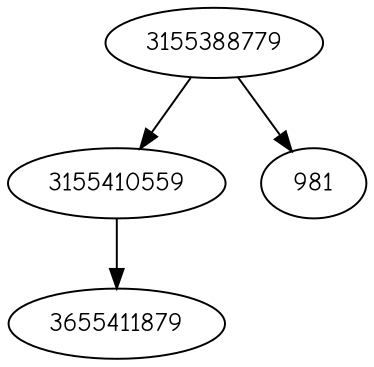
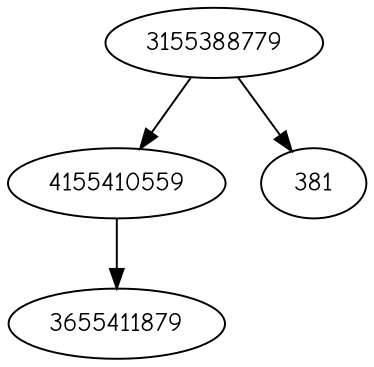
(117, 183) -> (117, 183)
(314, 183) -> (314, 183)
